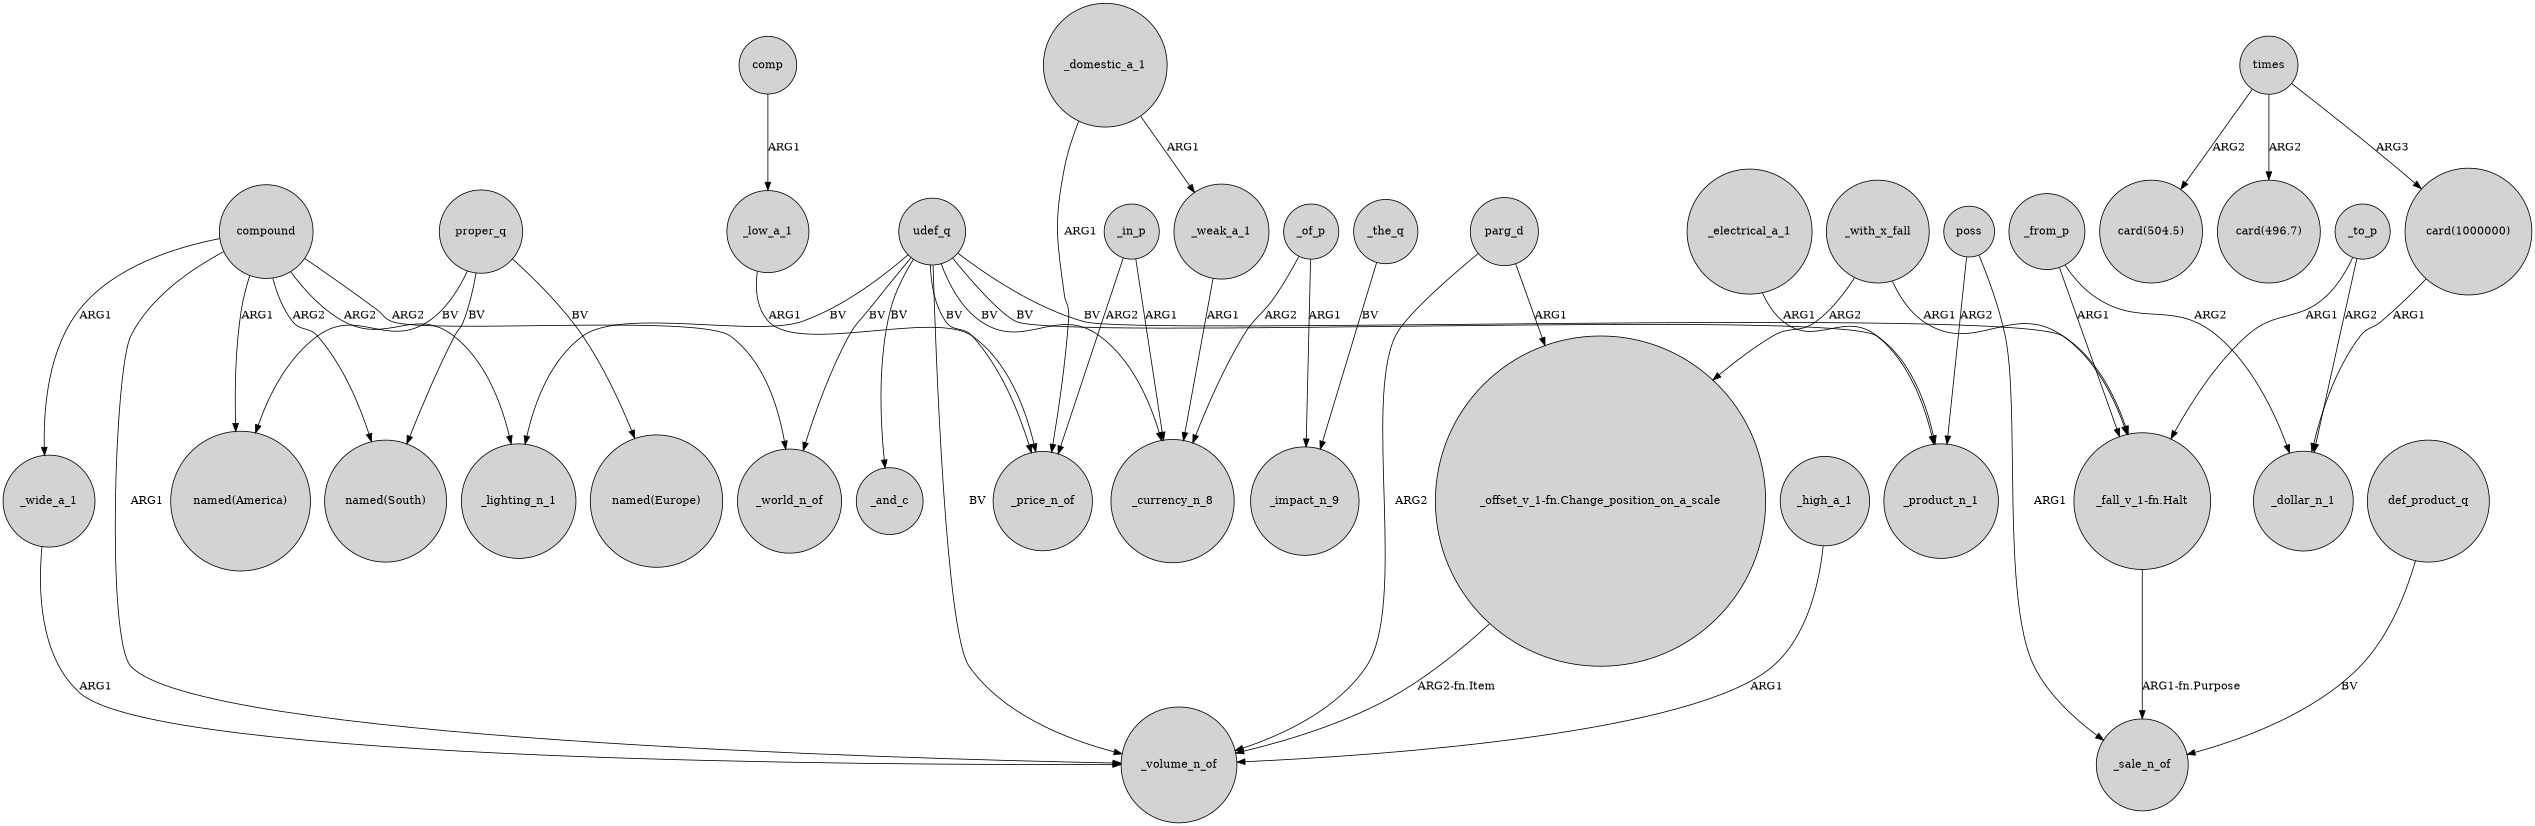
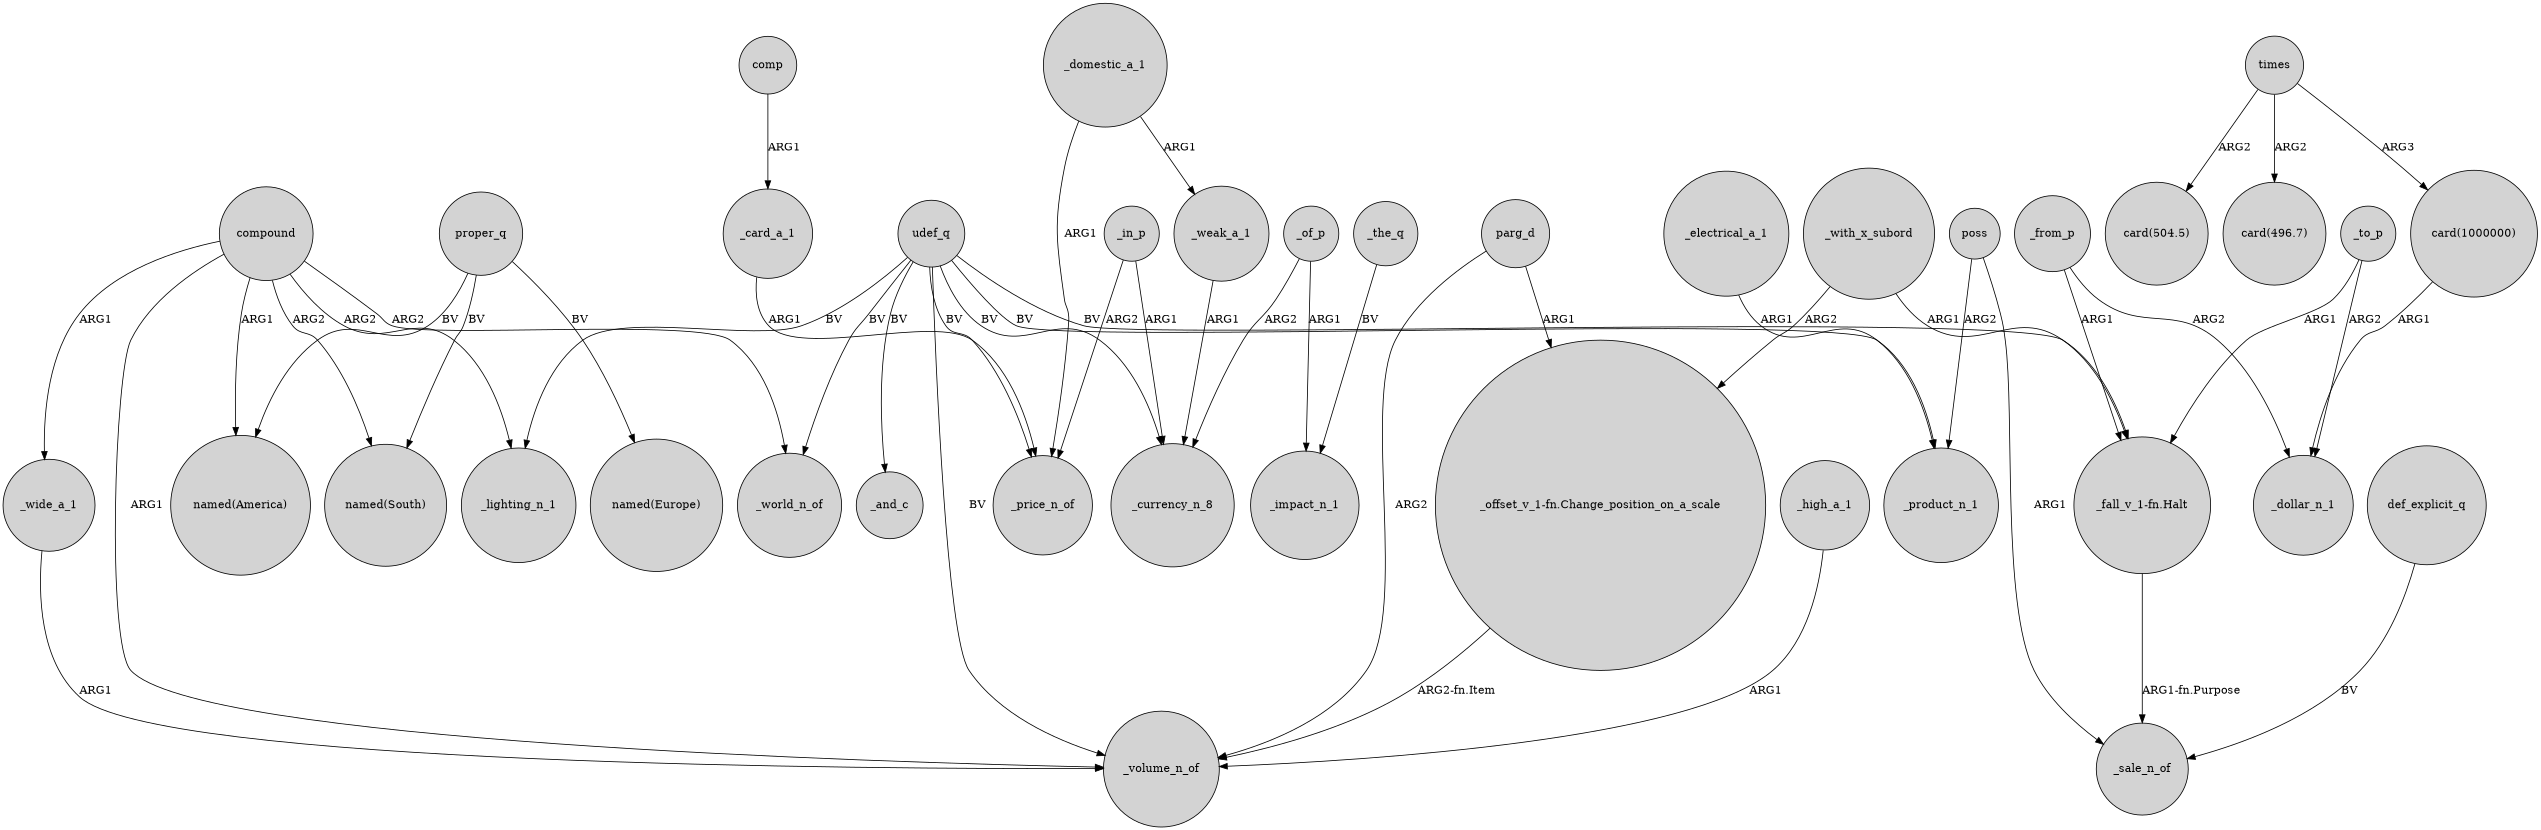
(768, 232) -> (768, 234)
(1878, 232) -> (1869, 234)
(1305, 501) -> (1305, 505)
(2428, 501) -> (2427, 505)
